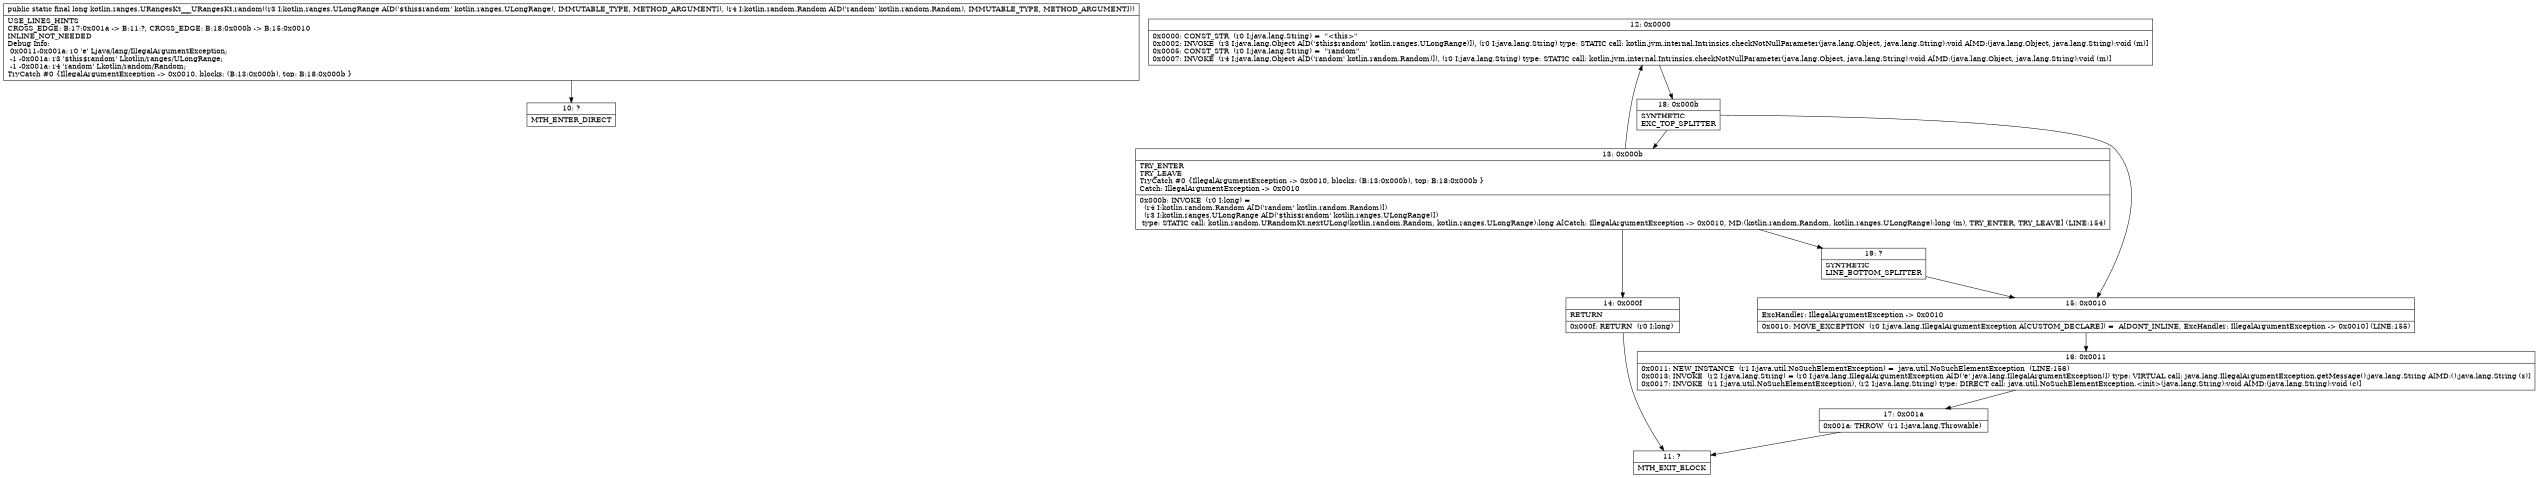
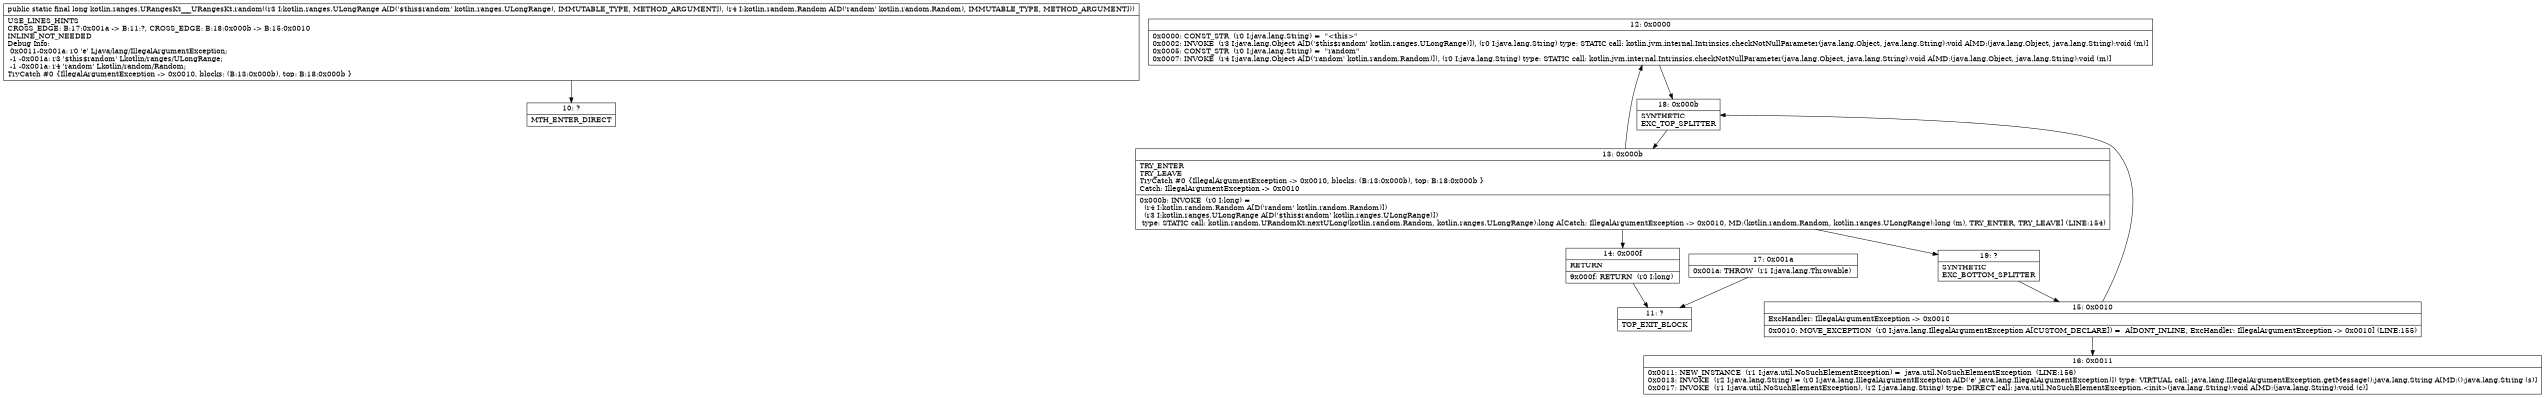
(1996, 125) -> (2003, 125)
(1874, 273) -> (1989, 275)
(1623, 327) -> (1623, 277)
(1983, 399) -> none
(1672, 468) -> (1655, 325)
